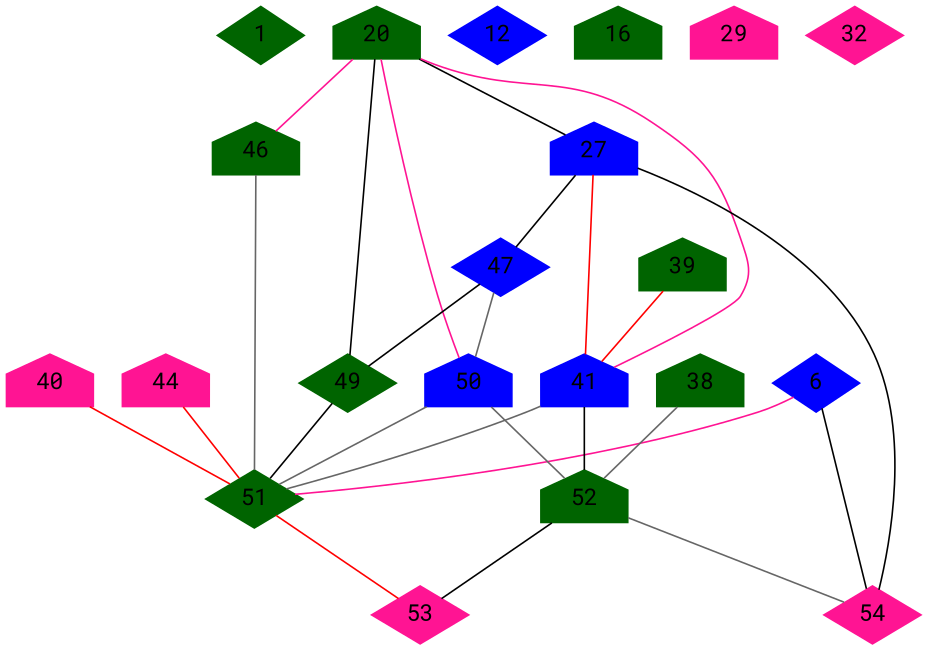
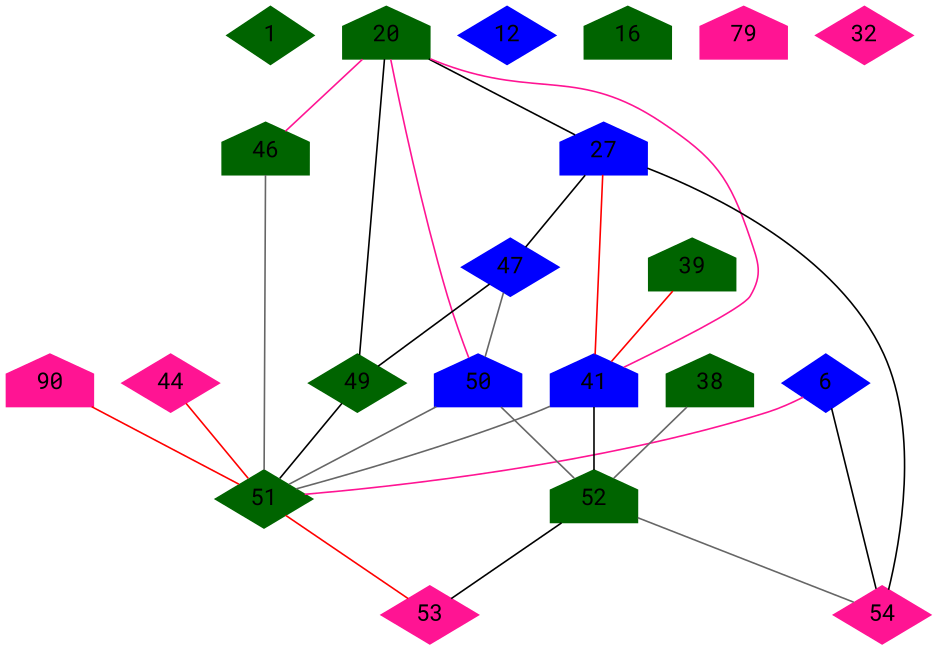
(734, 35) -> (744, 35)
(50, 383) -> (50, 383)
(166, 383) -> (171, 383)
